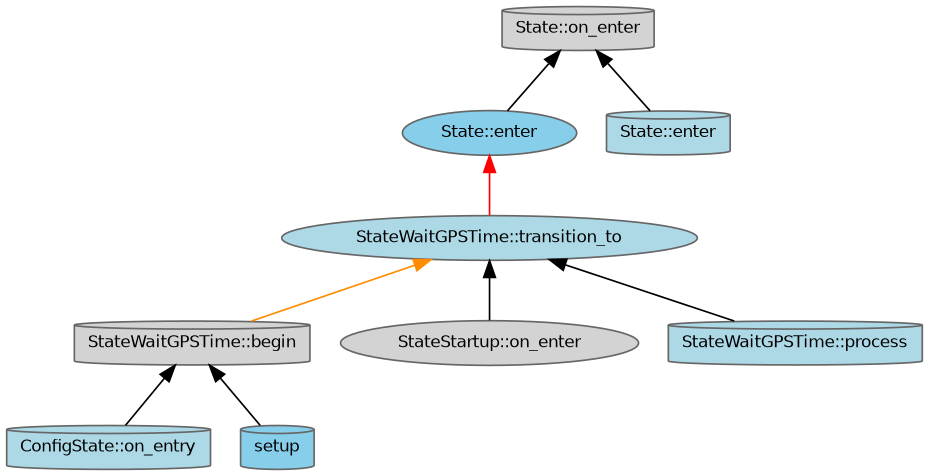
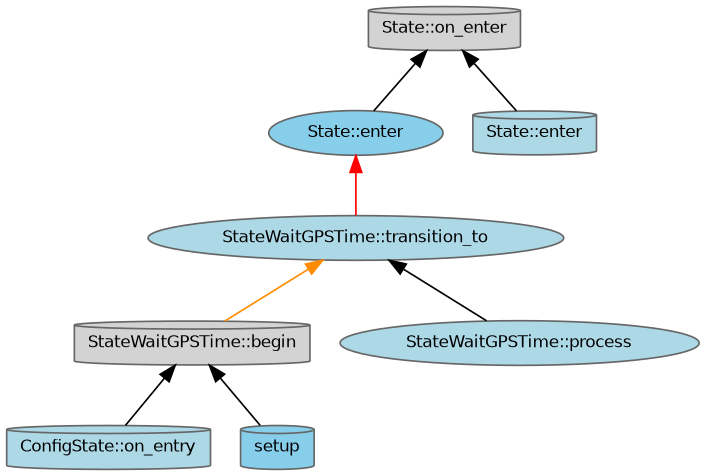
(490, 343) -> none
(795, 343) -> (520, 343)
